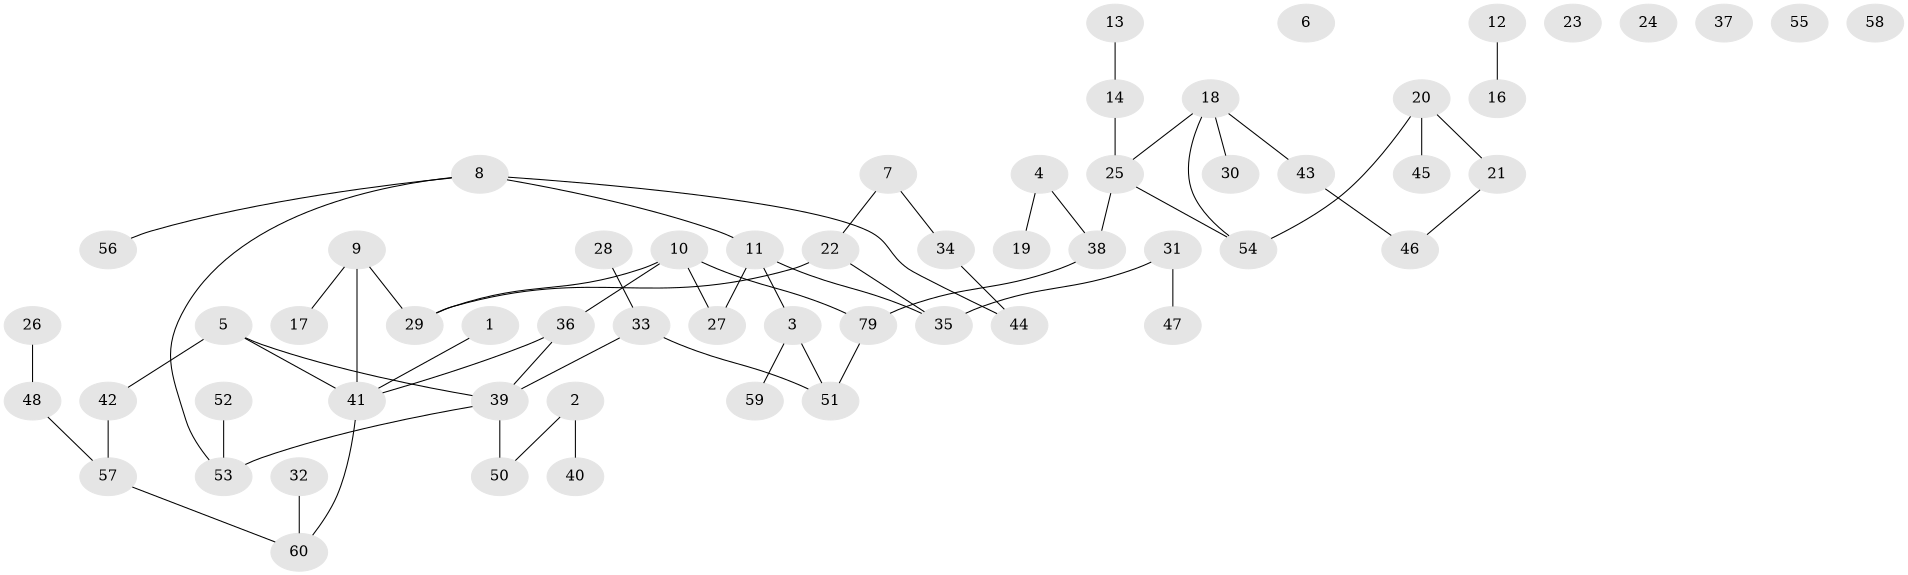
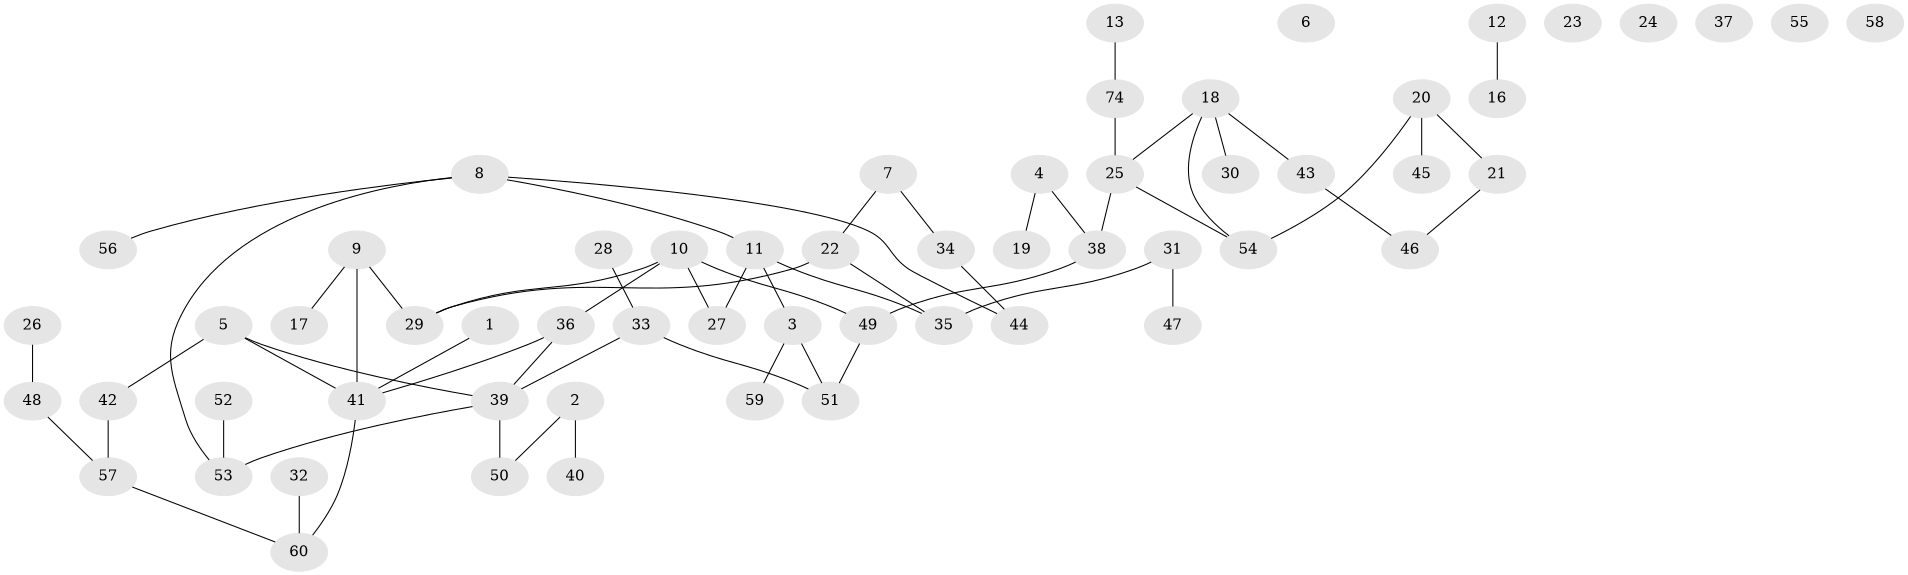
(1115, 99) -> (1115, 99)
(868, 325) -> (868, 325)
